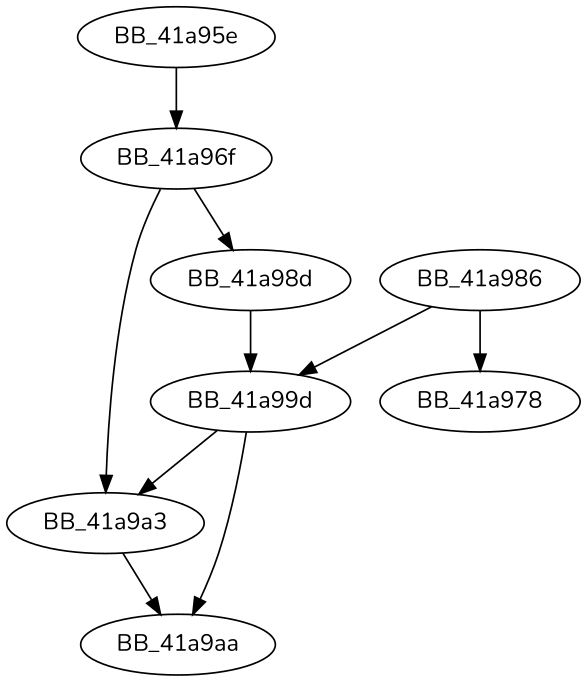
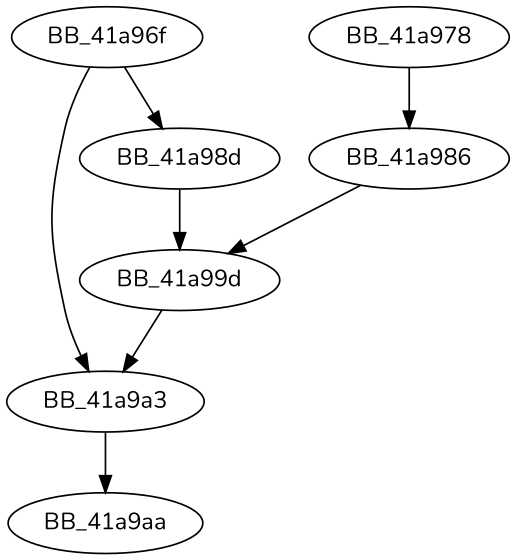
(176, 37) -> none
(480, 333) -> (409, 90)
(229, 517) -> none
